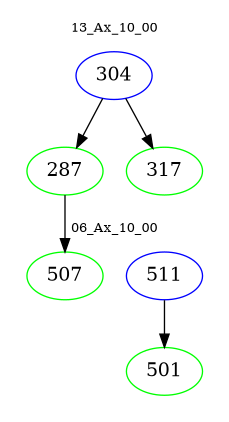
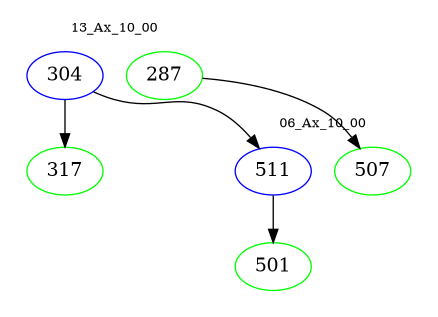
(93, 117) -> (177, 102)
